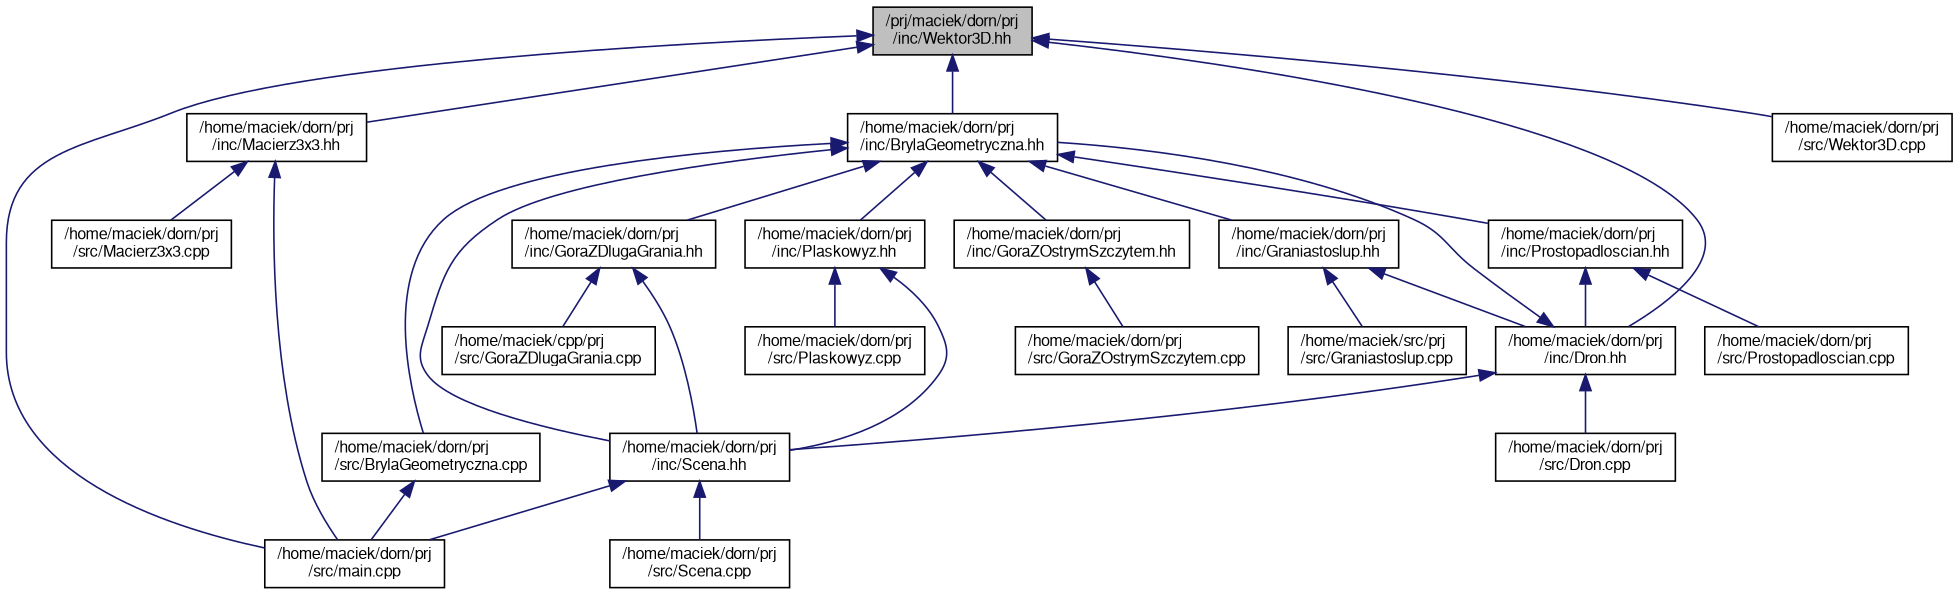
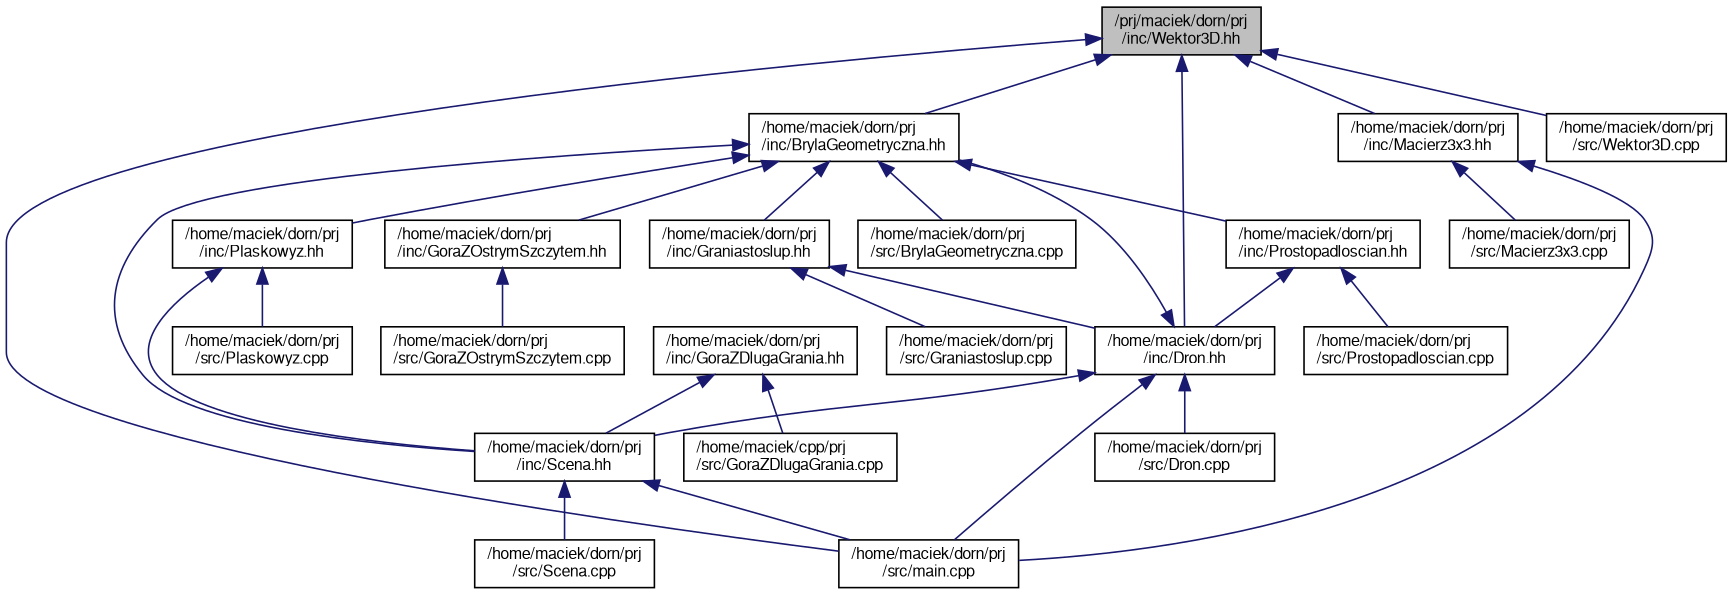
(776, 193) -> none
(1377, 351) -> (976, 351)
(388, 517) -> (1047, 461)
